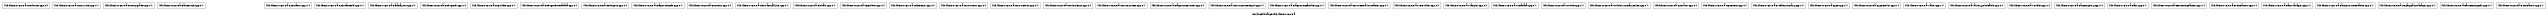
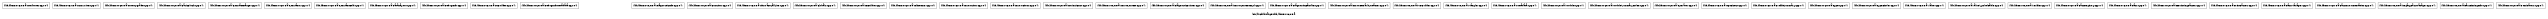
none -> (235, 6)
(605, 6) -> none
